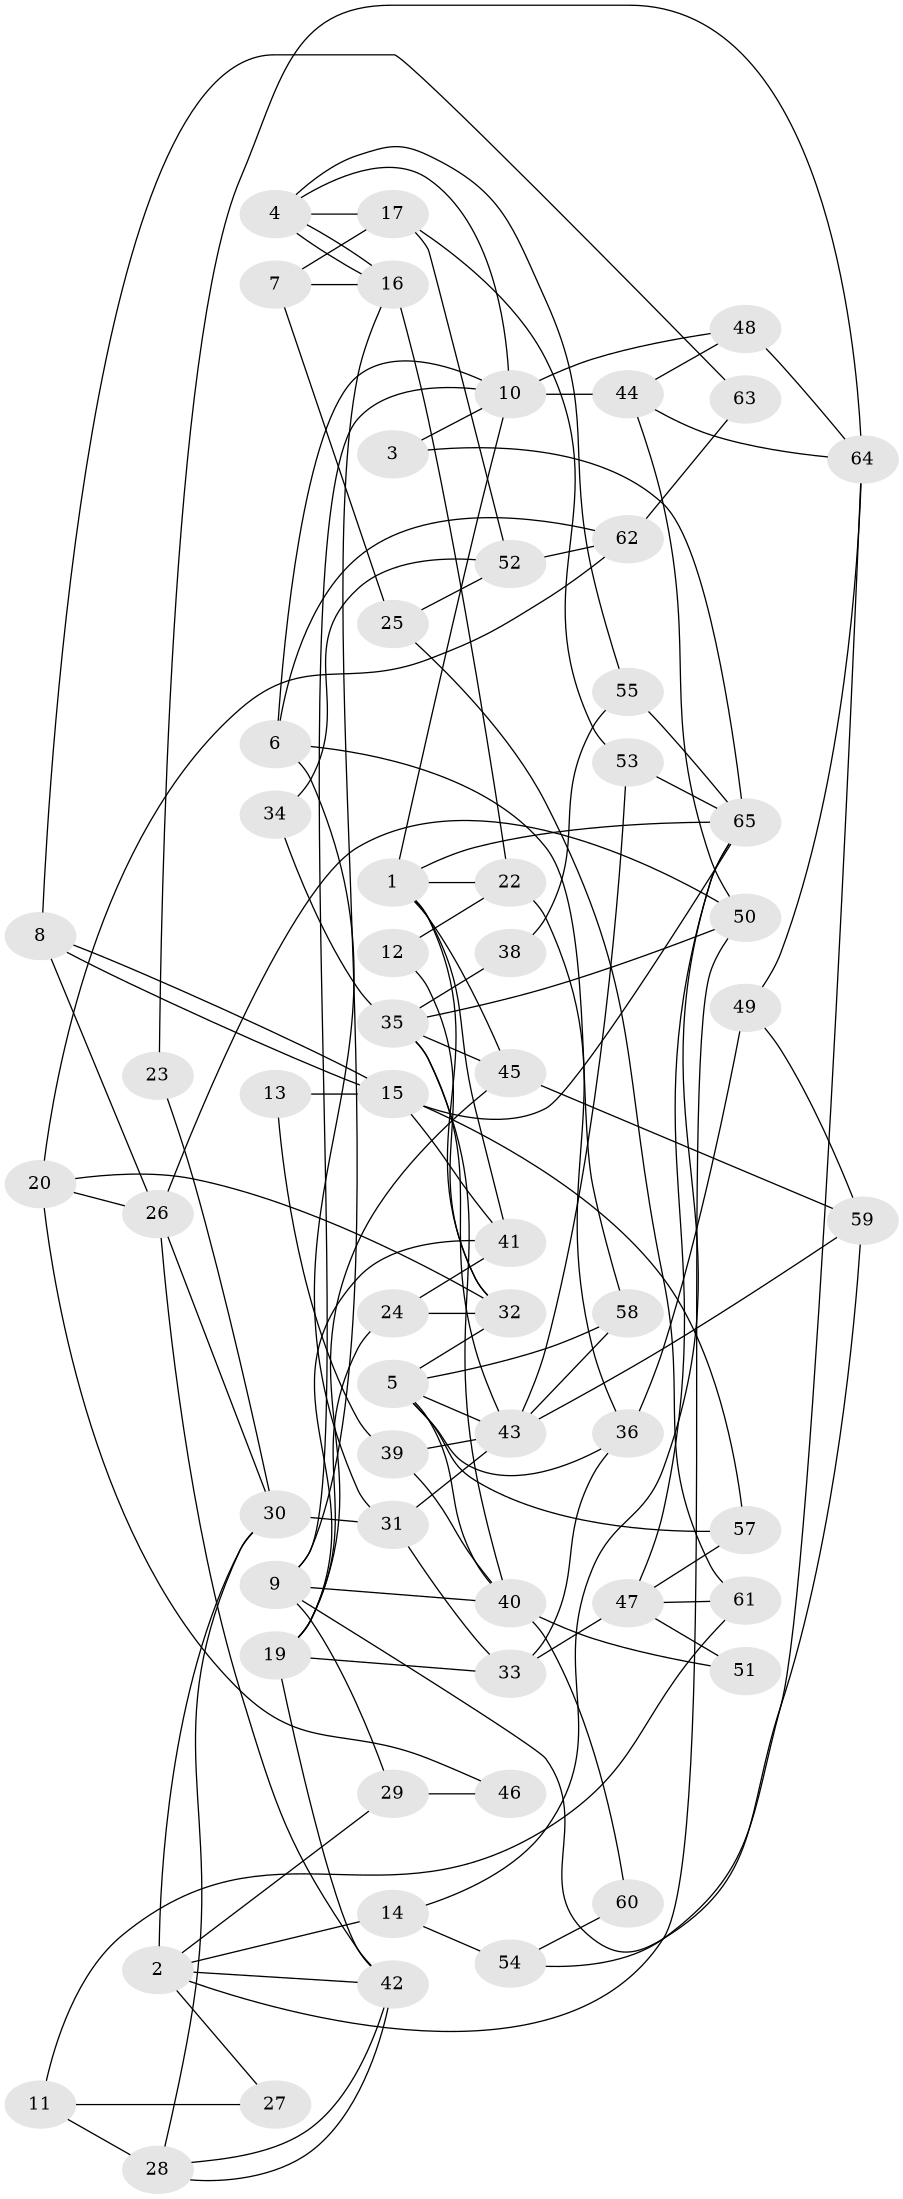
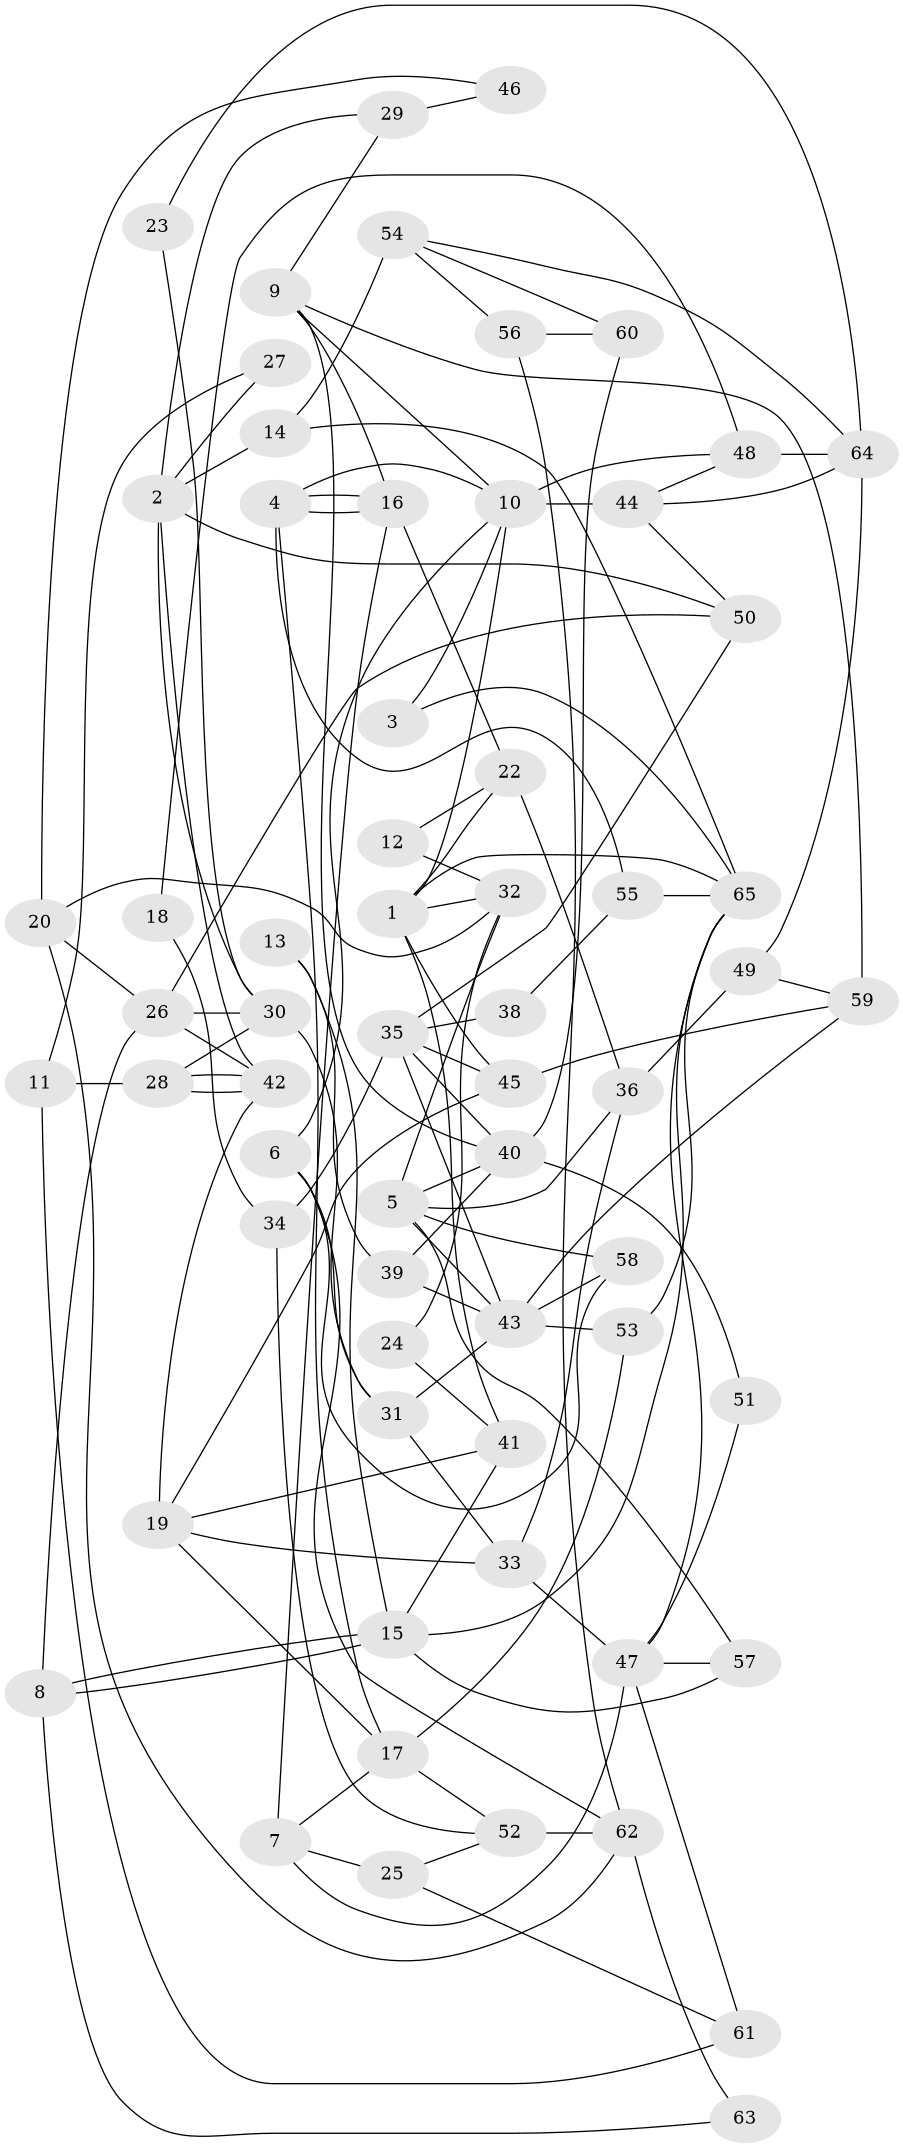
none -> (510, 334)
none -> (158, 918)
(334, 1484) -> (270, 1635)
none -> (513, 1896)
